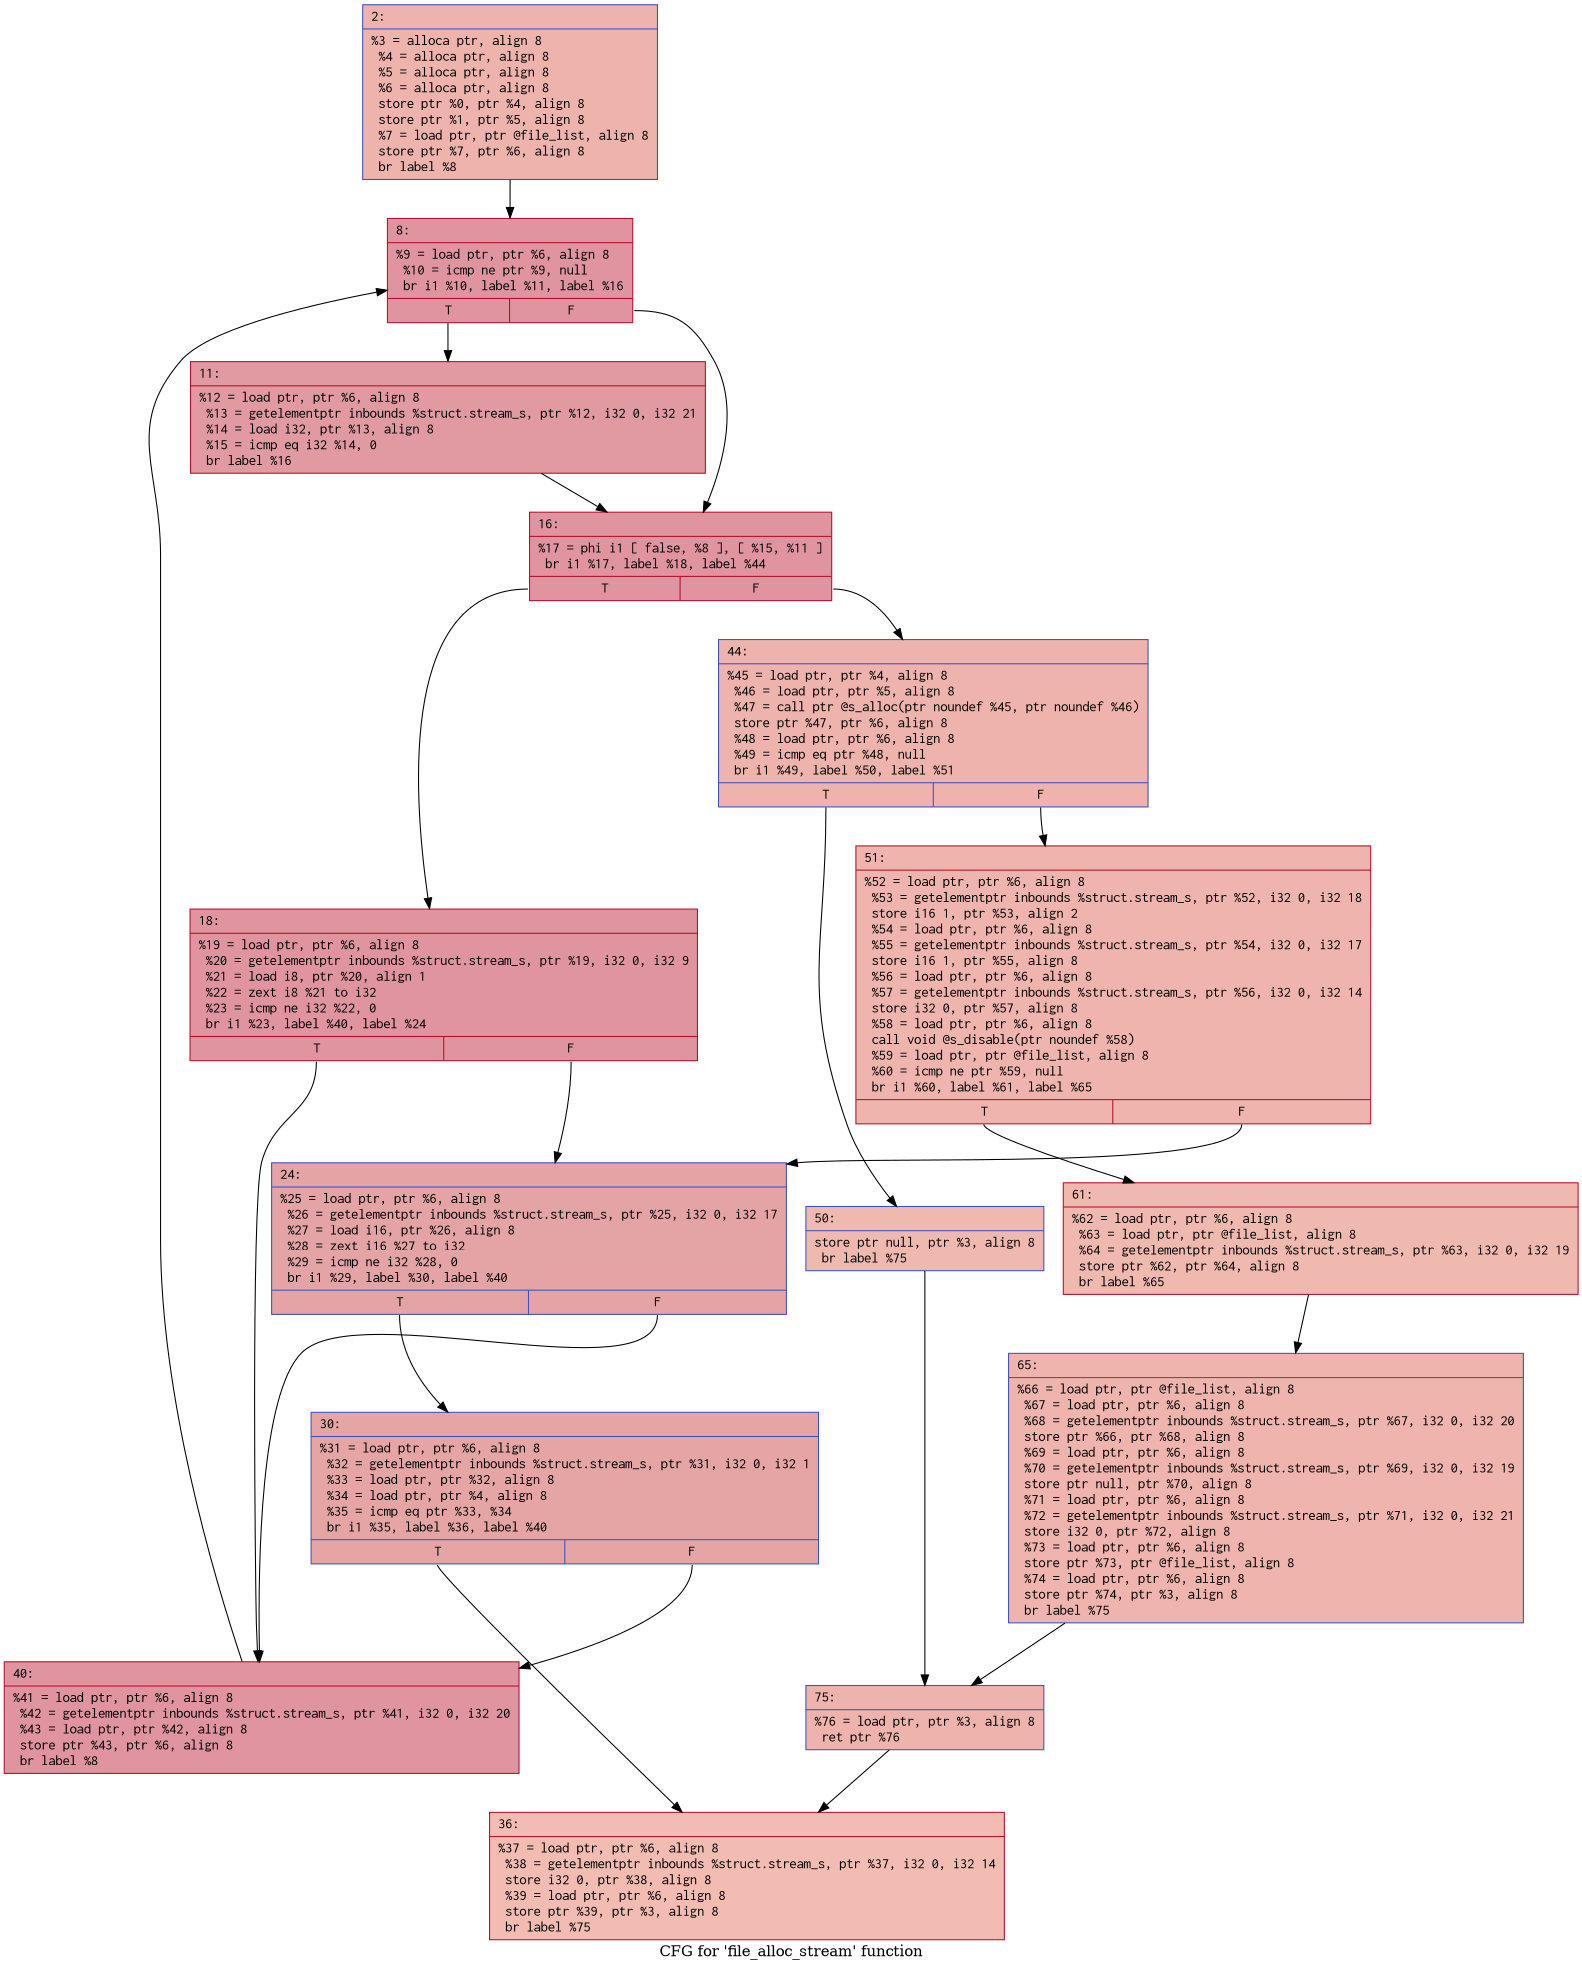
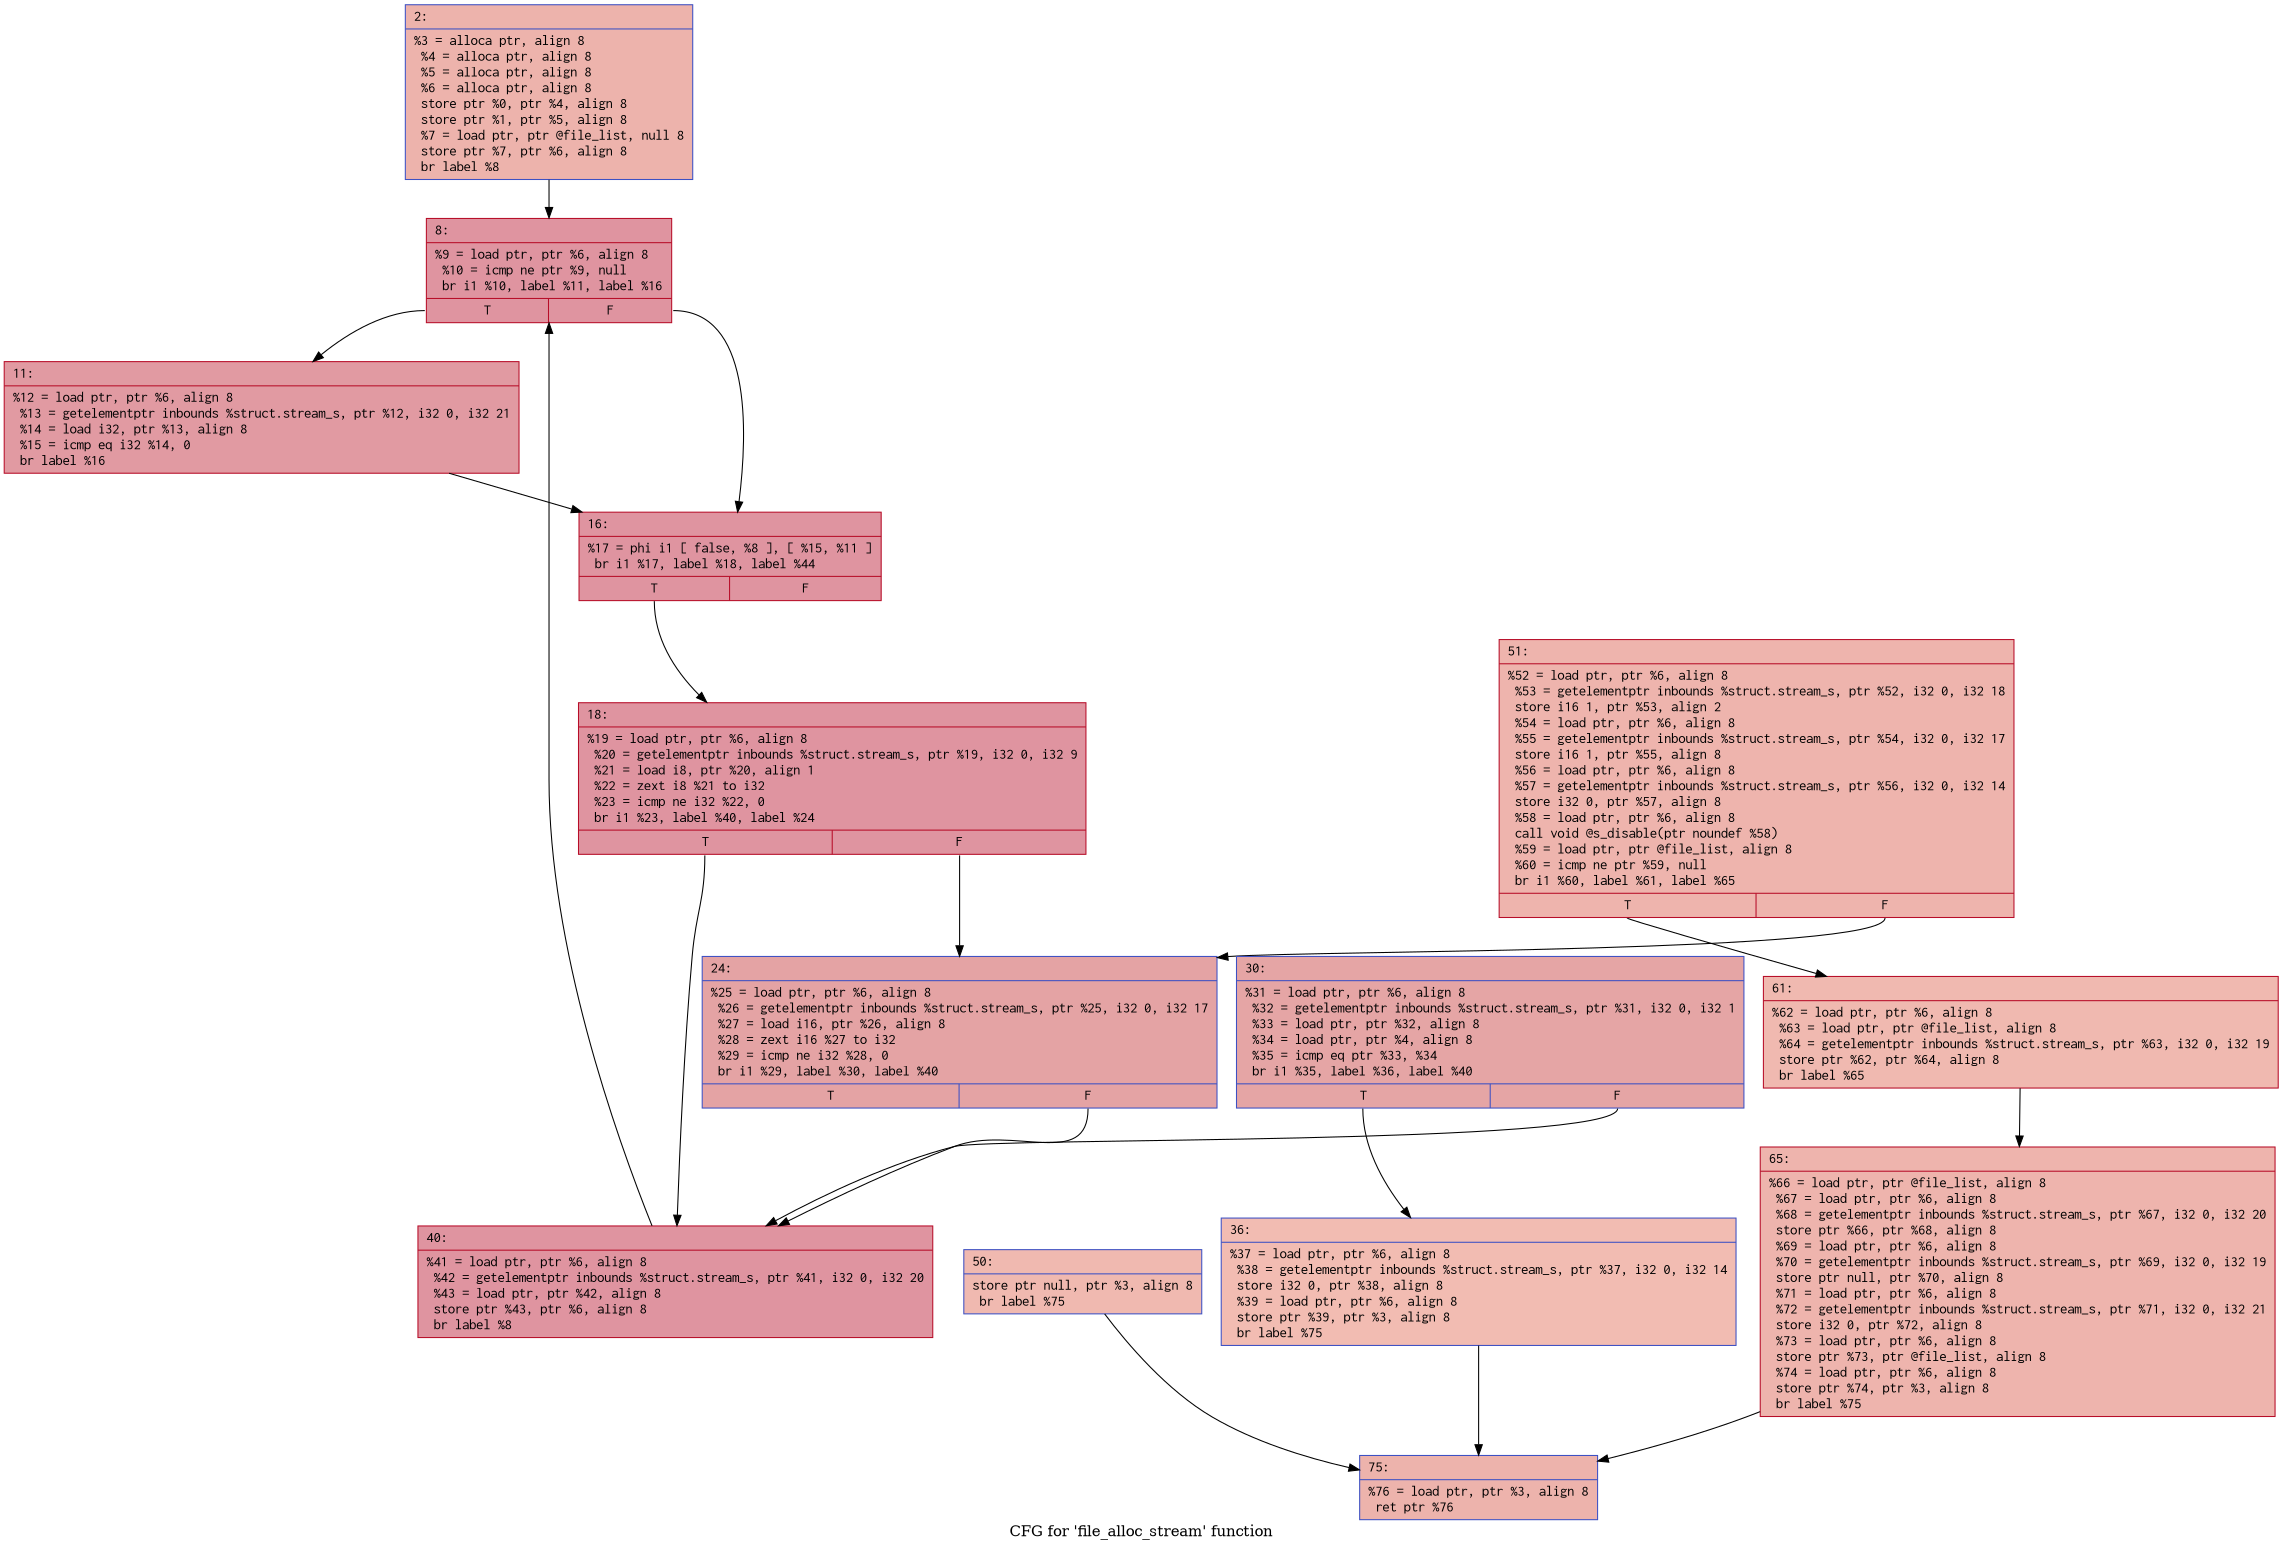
(510, 135) -> (549, 135)
(933, 723) -> none
(411, 1364) -> none
(1266, 1488) -> (2018, 1282)
(858, 1777) -> (1479, 1395)
(747, 1876) -> (1479, 1282)
